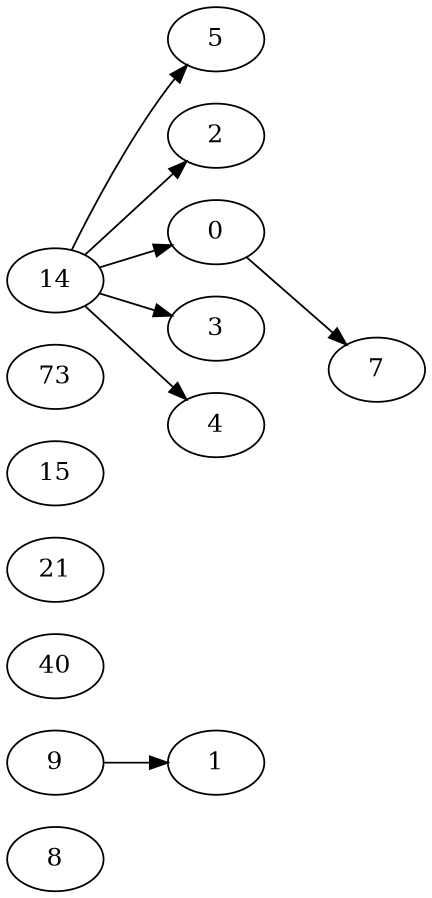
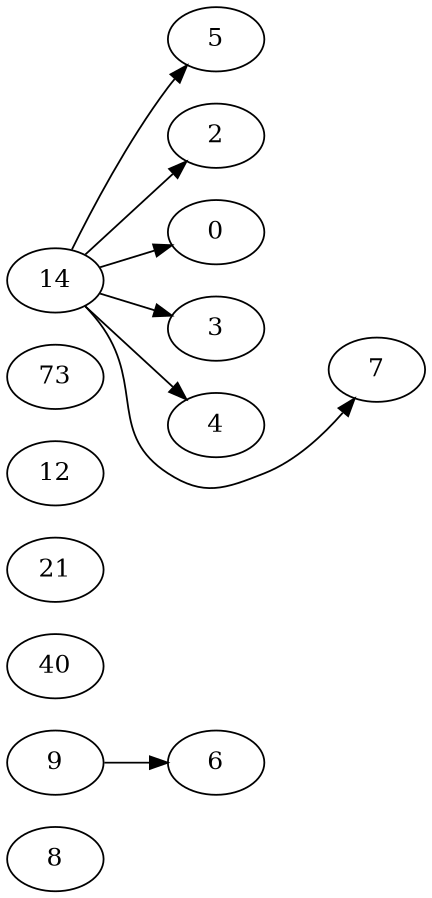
(290, 295) -> (172, 476)
(55, 473) -> (55, 473)
(216, 763) -> (216, 763)
